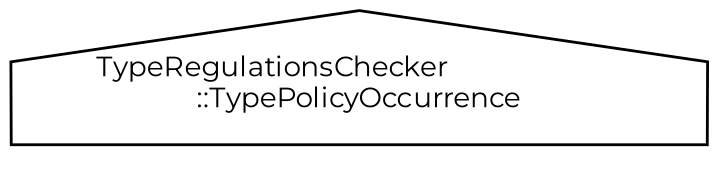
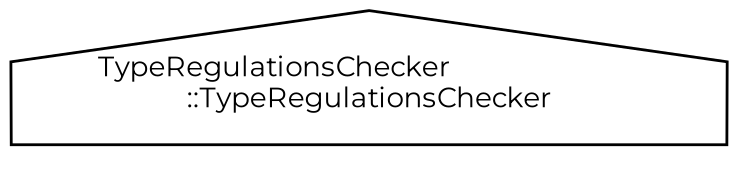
(359, 85) -> (369, 85)
